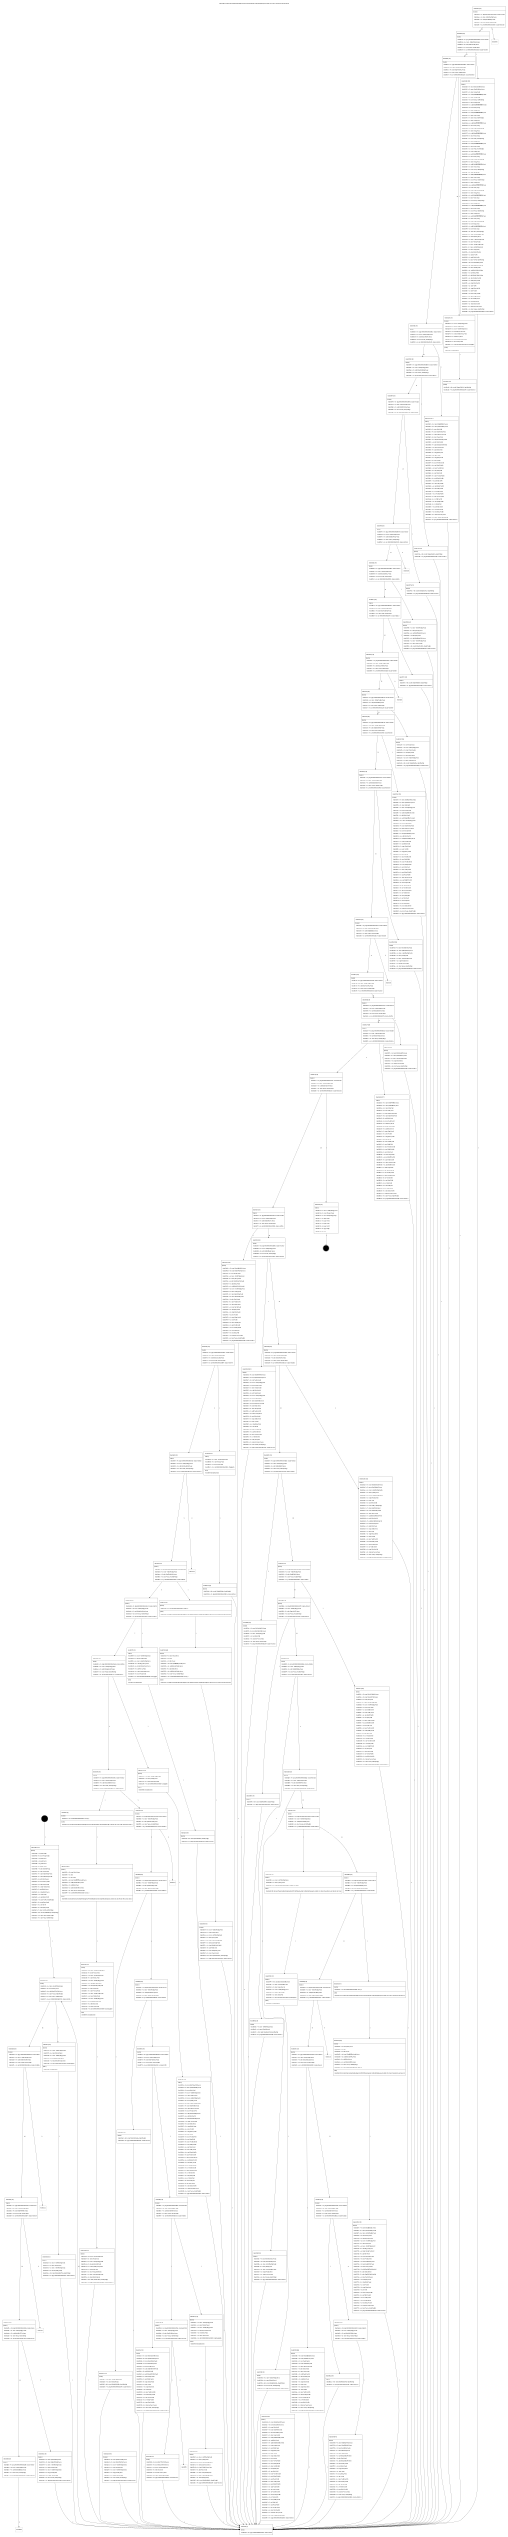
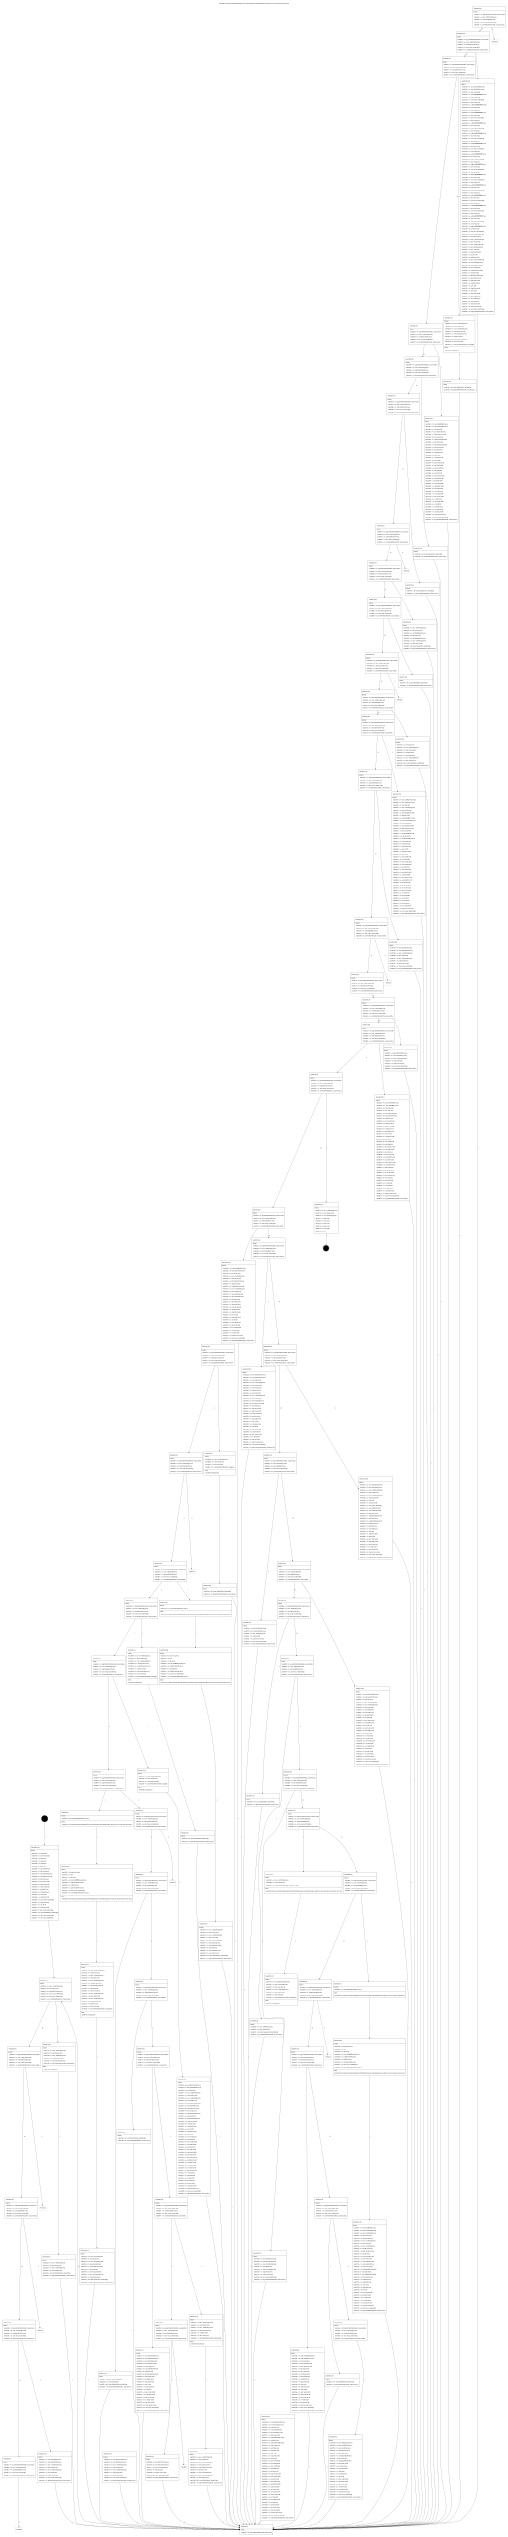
(273, 2380) -> none
